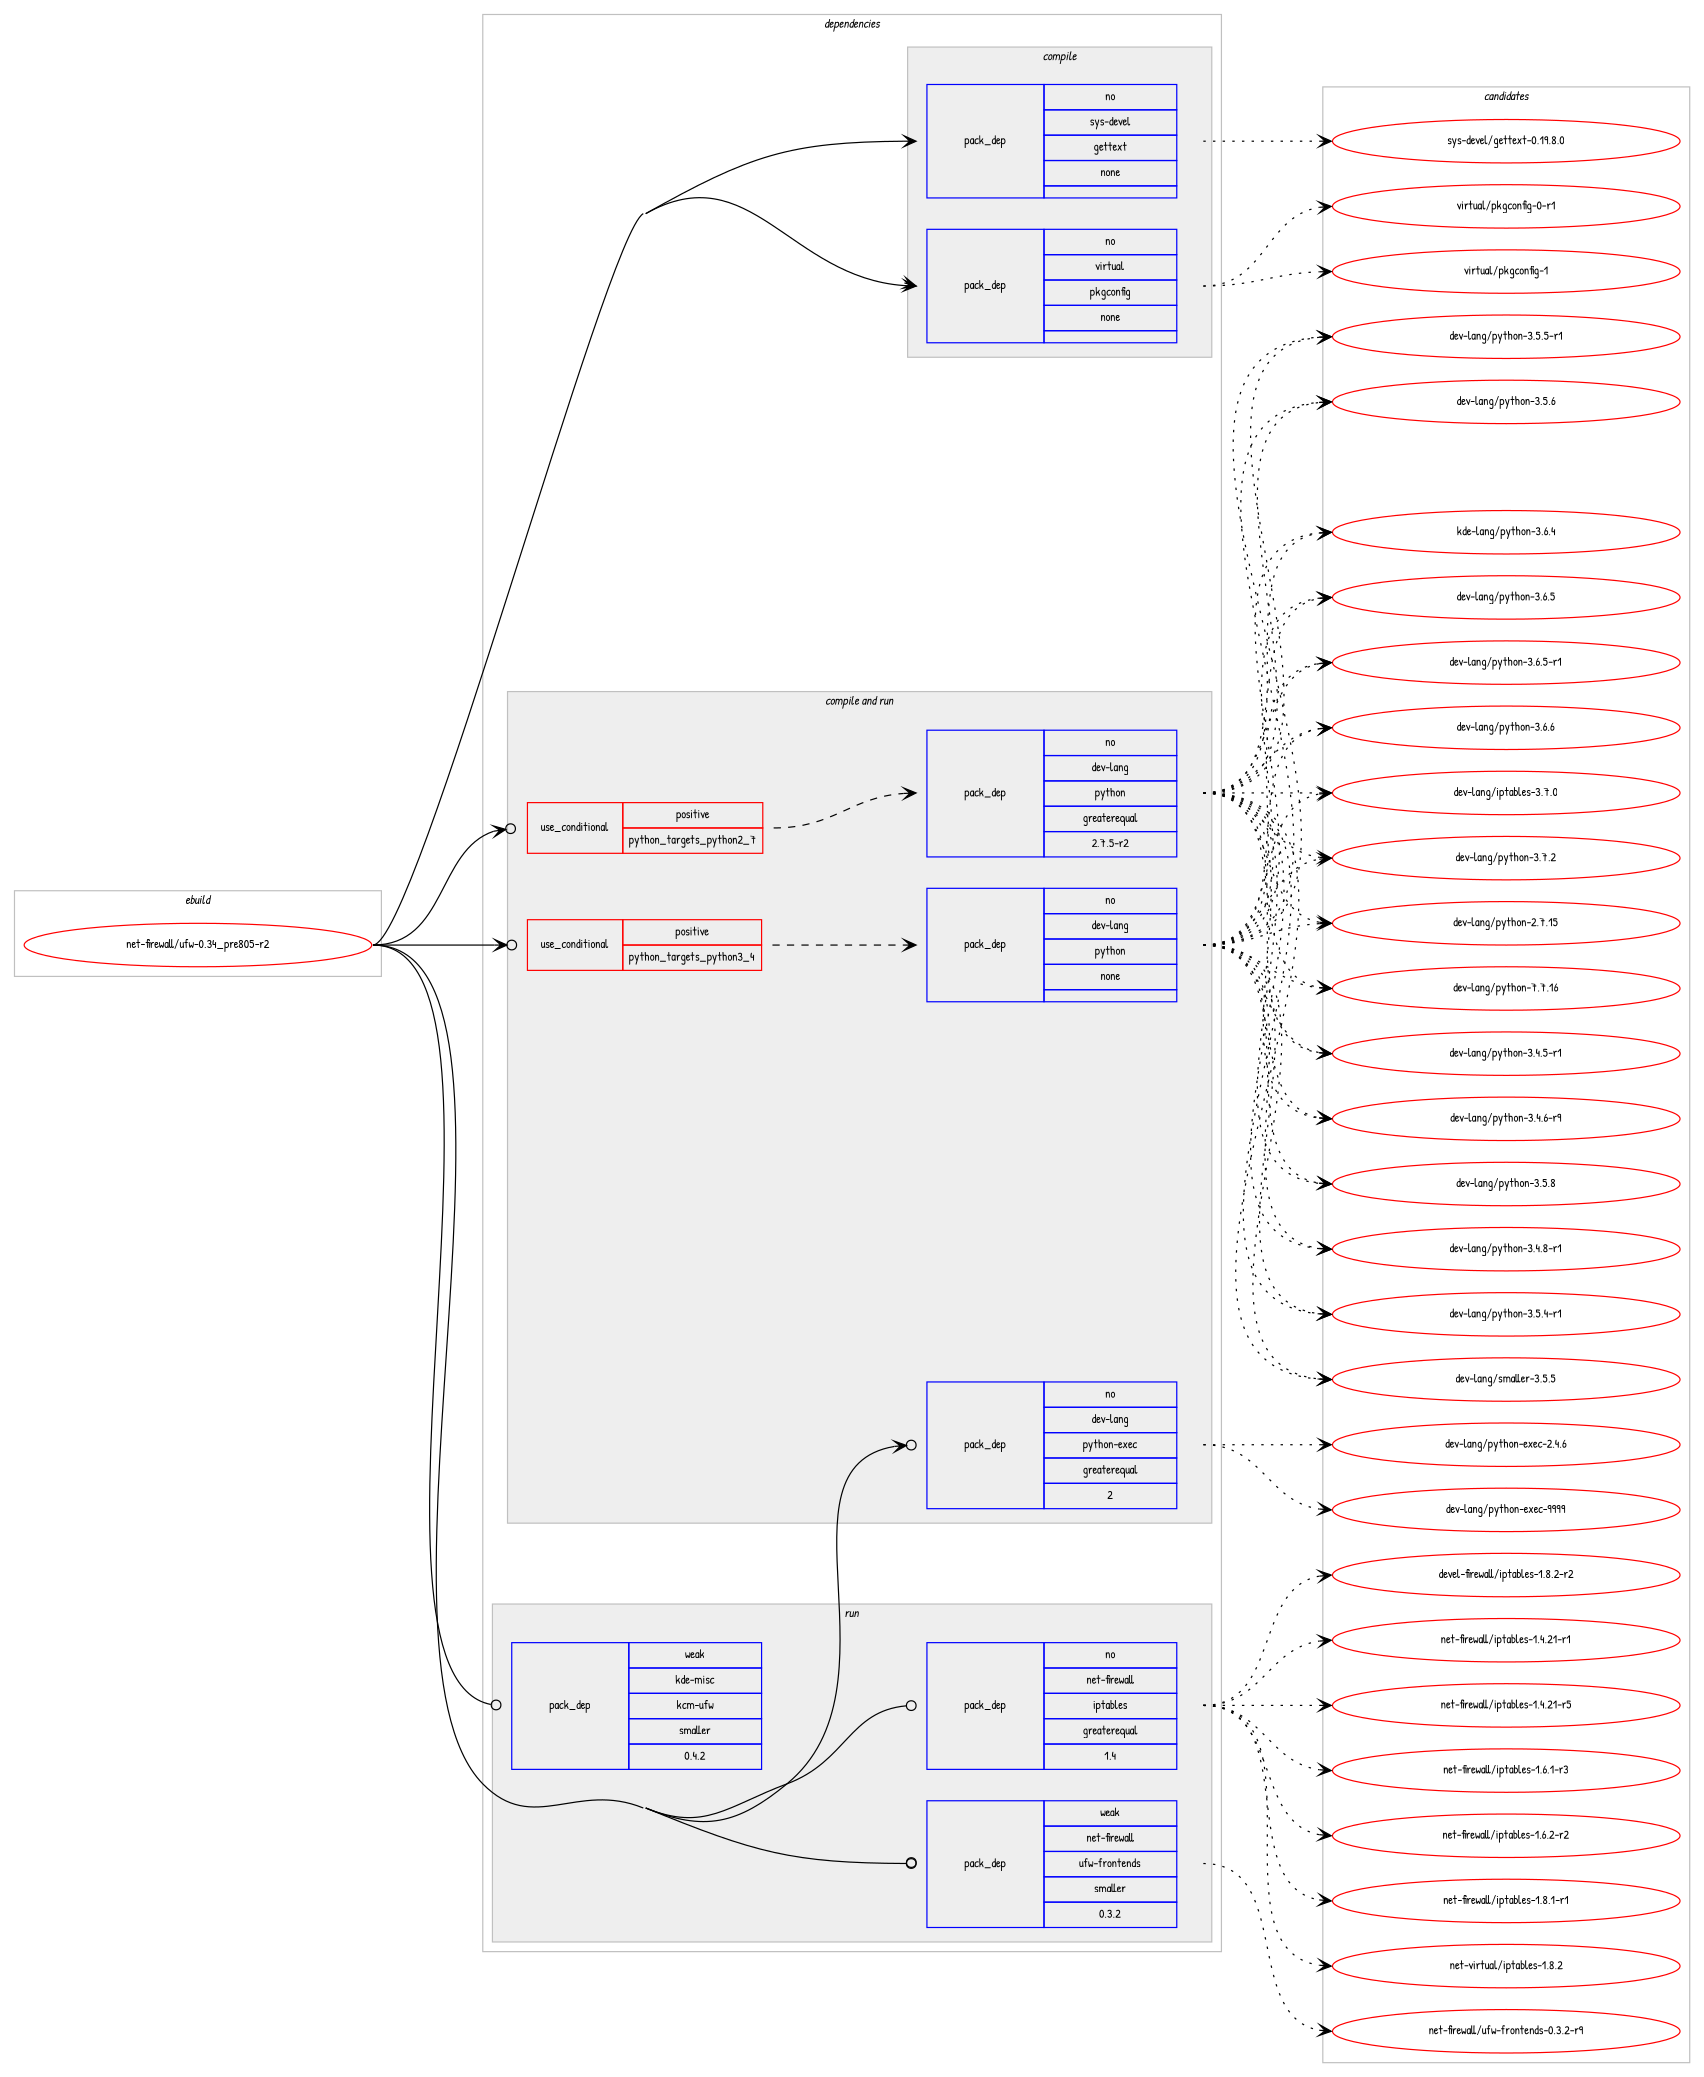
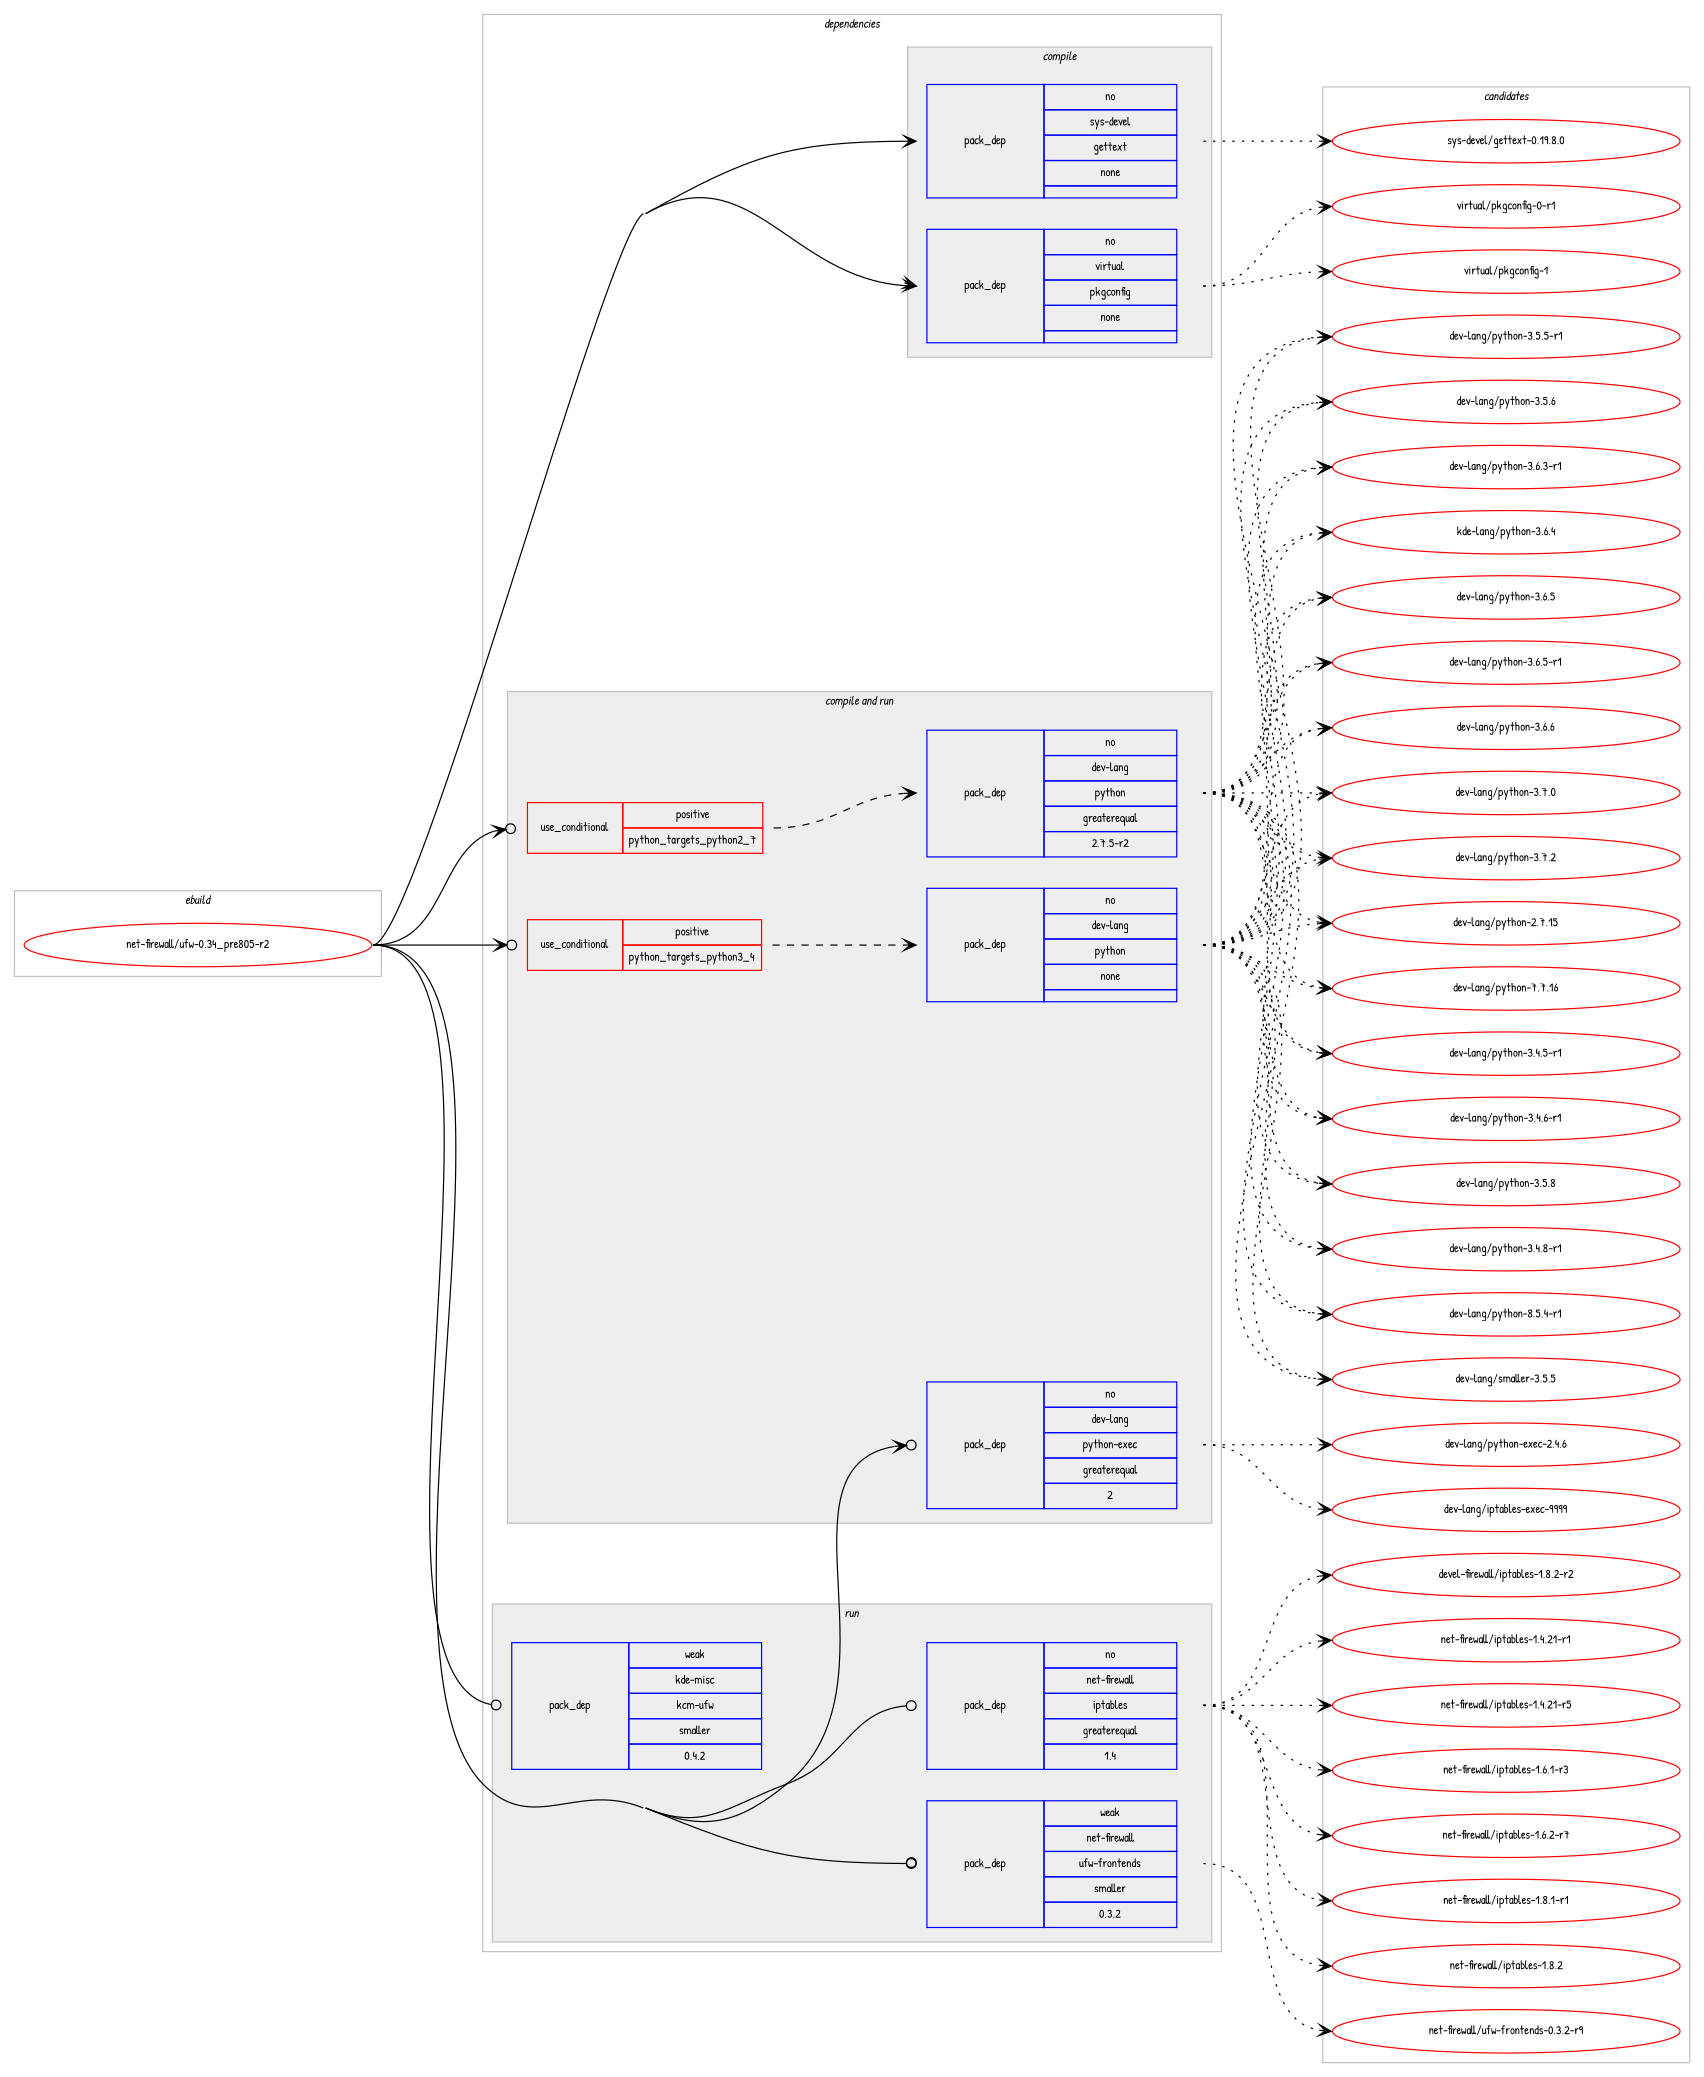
none -> (1506, 467)
(1506, 793) -> (1506, 793)
(1506, 1119) -> (1506, 1119)
(1506, 1314) -> (1506, 1314)
(1506, 1510) -> (1506, 1510)
(1506, 1836) -> (1506, 1836)
(1506, 1966) -> (1506, 1966)
